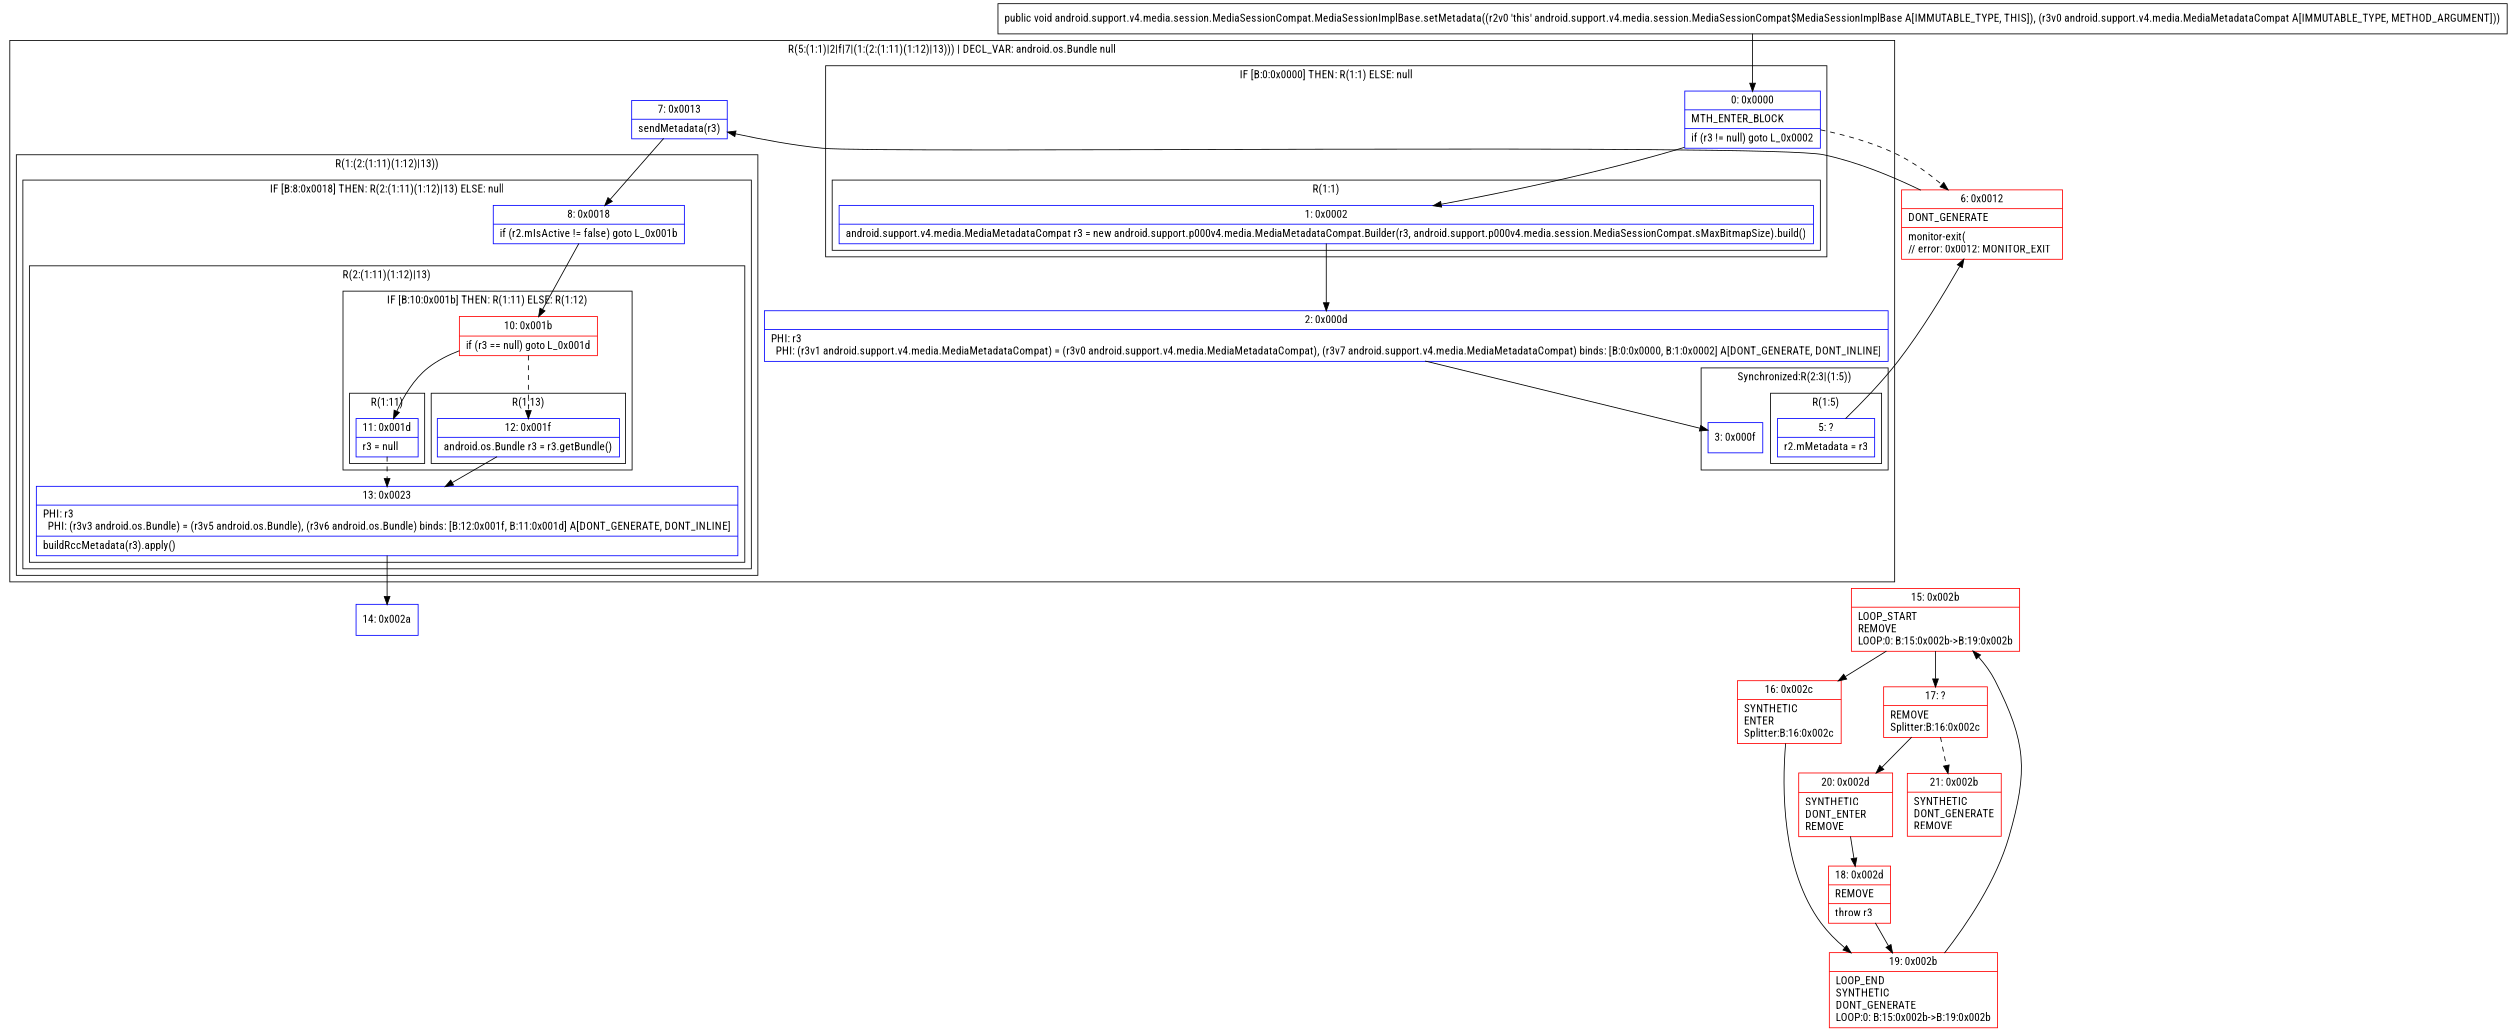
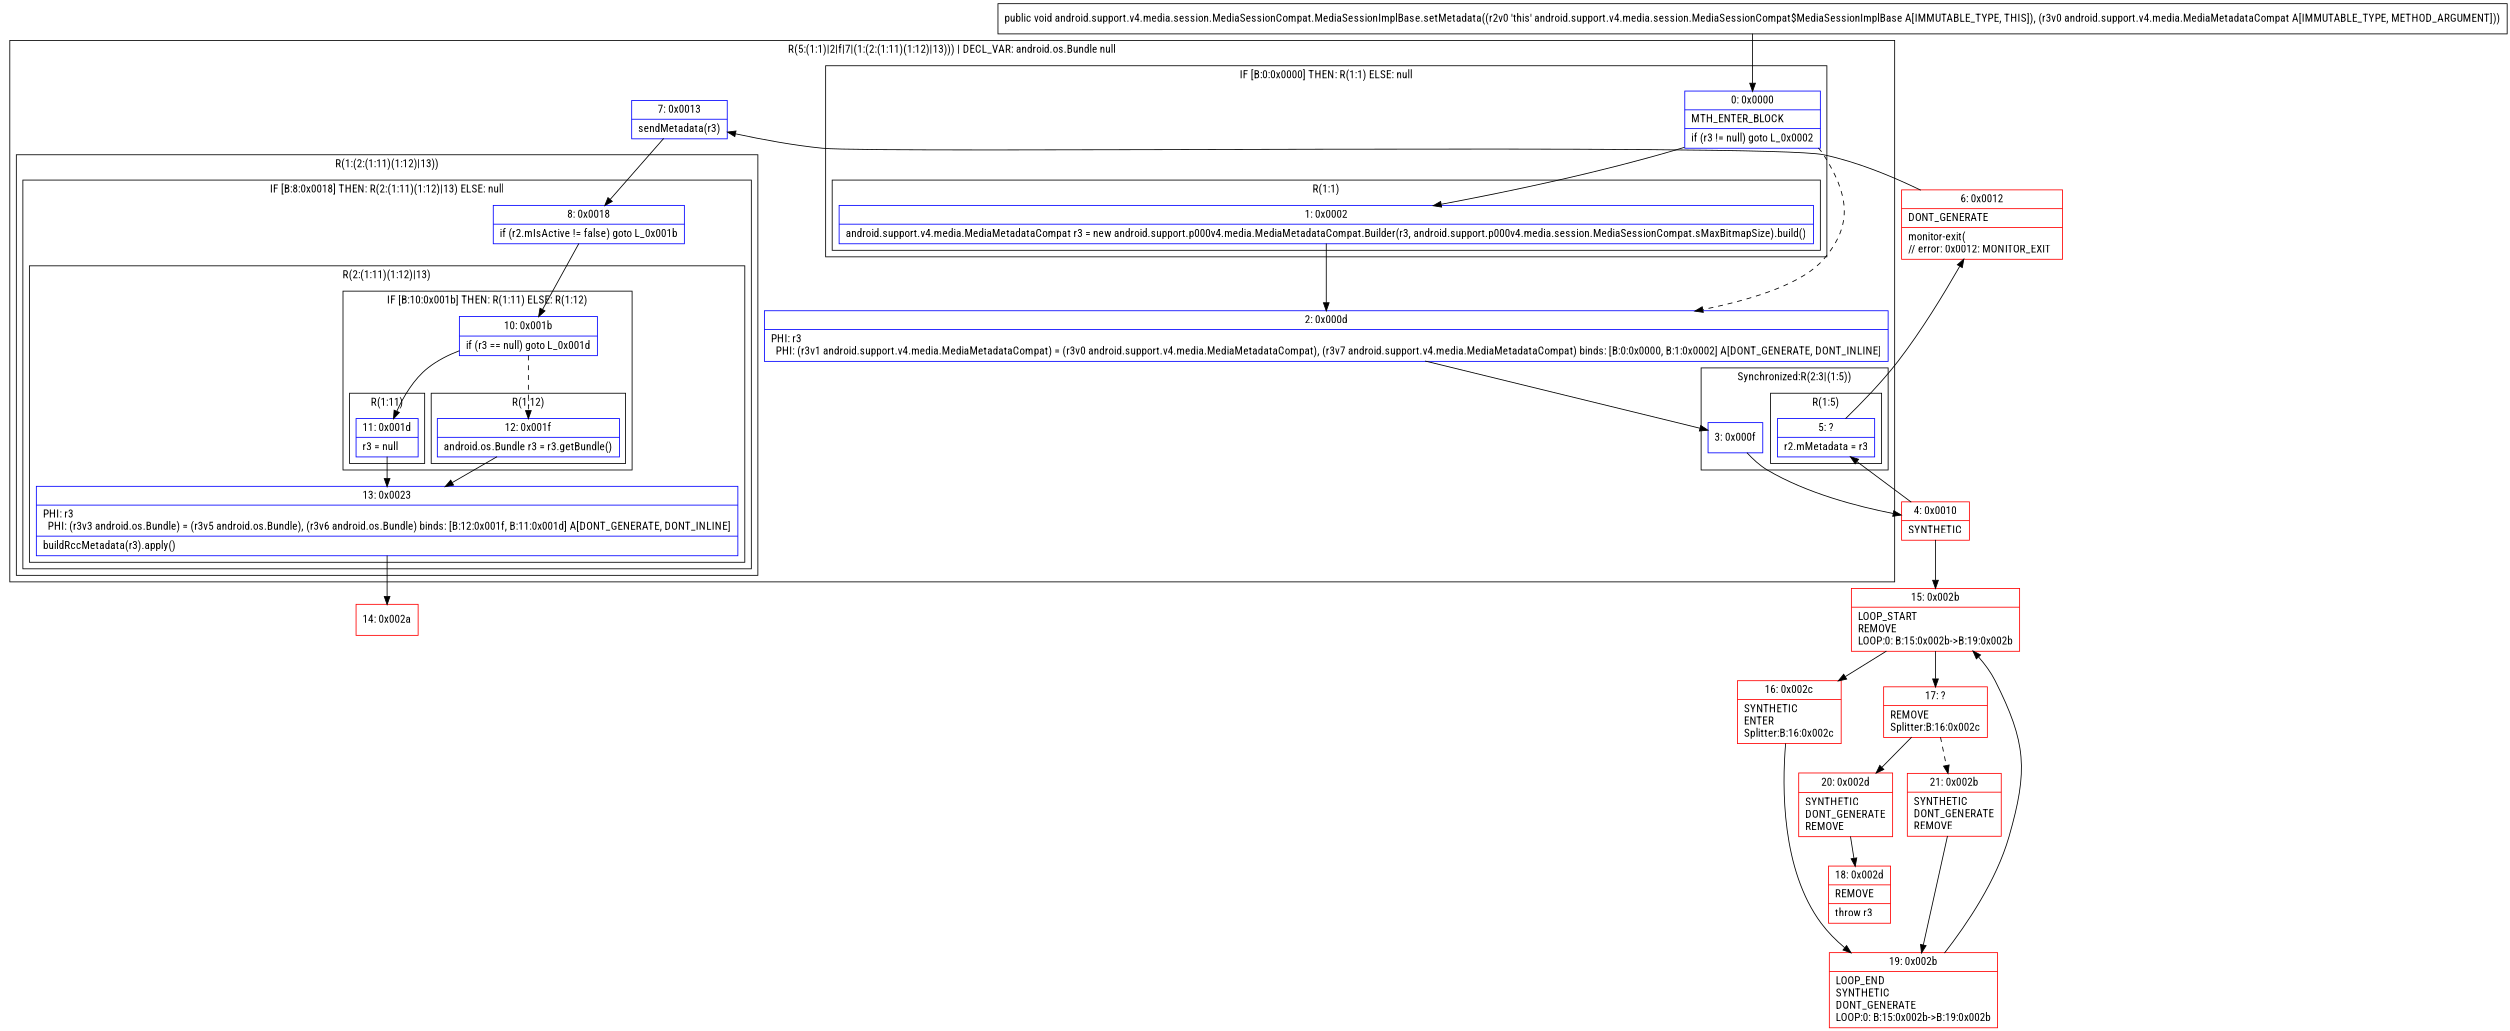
(1885, 149) -> (1820, 263)
(528, 336) -> (528, 336)
(528, 403) -> (528, 403)
(387, 468) -> (387, 468)
none -> (1936, 521)
(387, 620) -> (387, 620)
(1836, 814) -> (1846, 814)
(1882, 934) -> (1935, 890)
